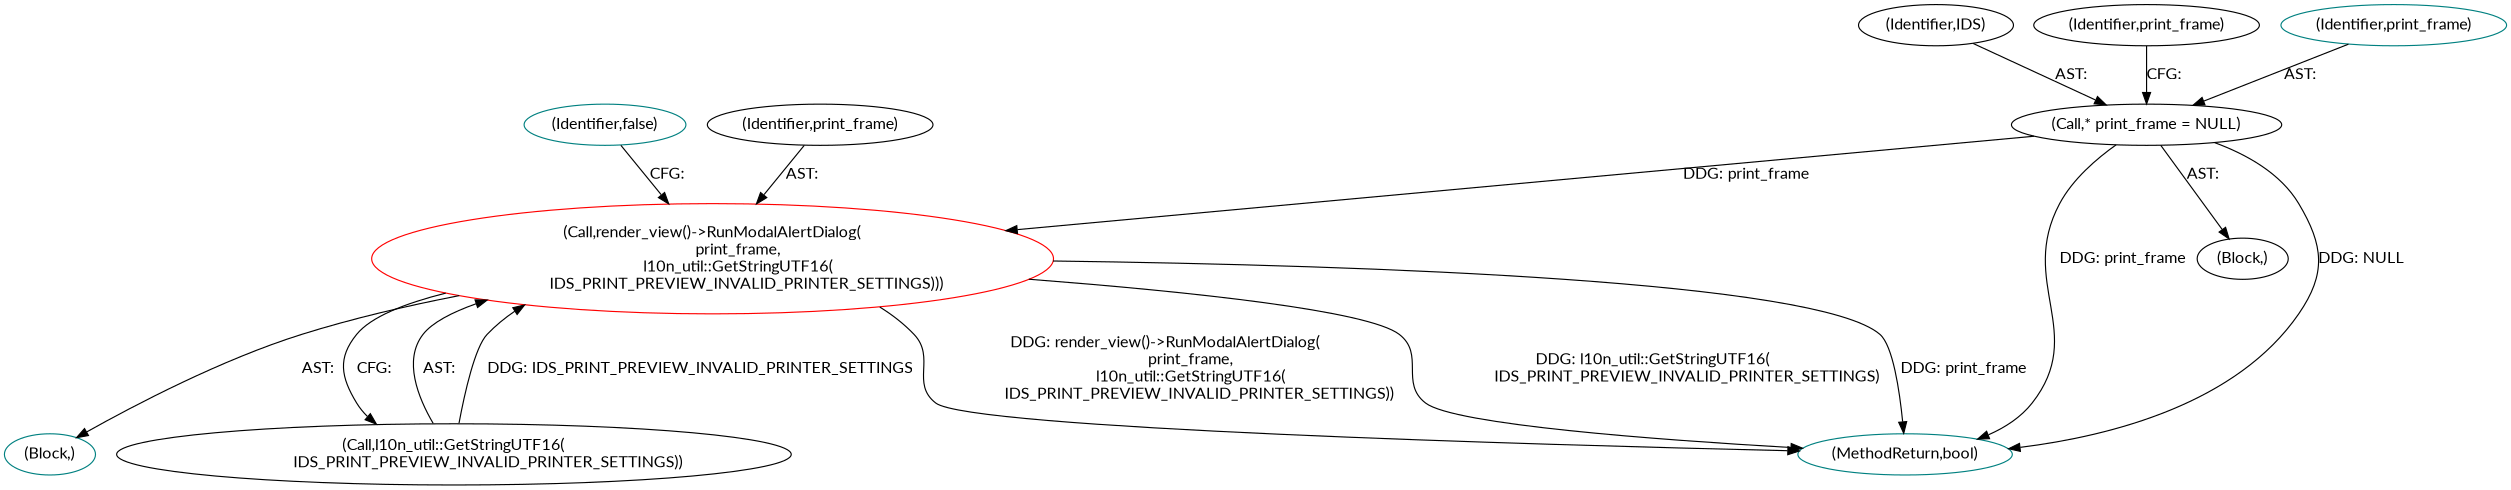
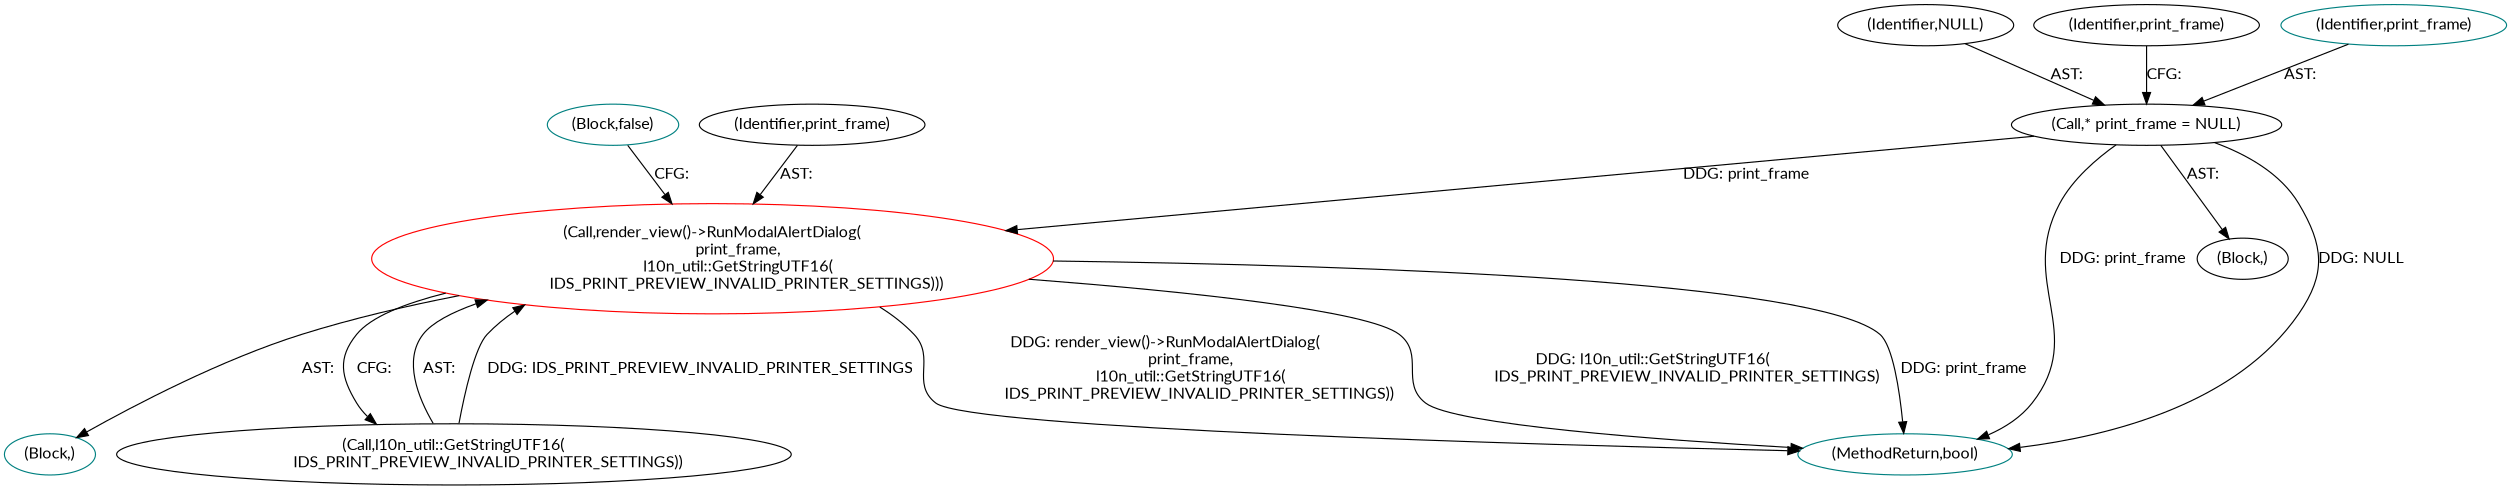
(1936, 25) -> (1926, 25)
(605, 125) -> (613, 125)
